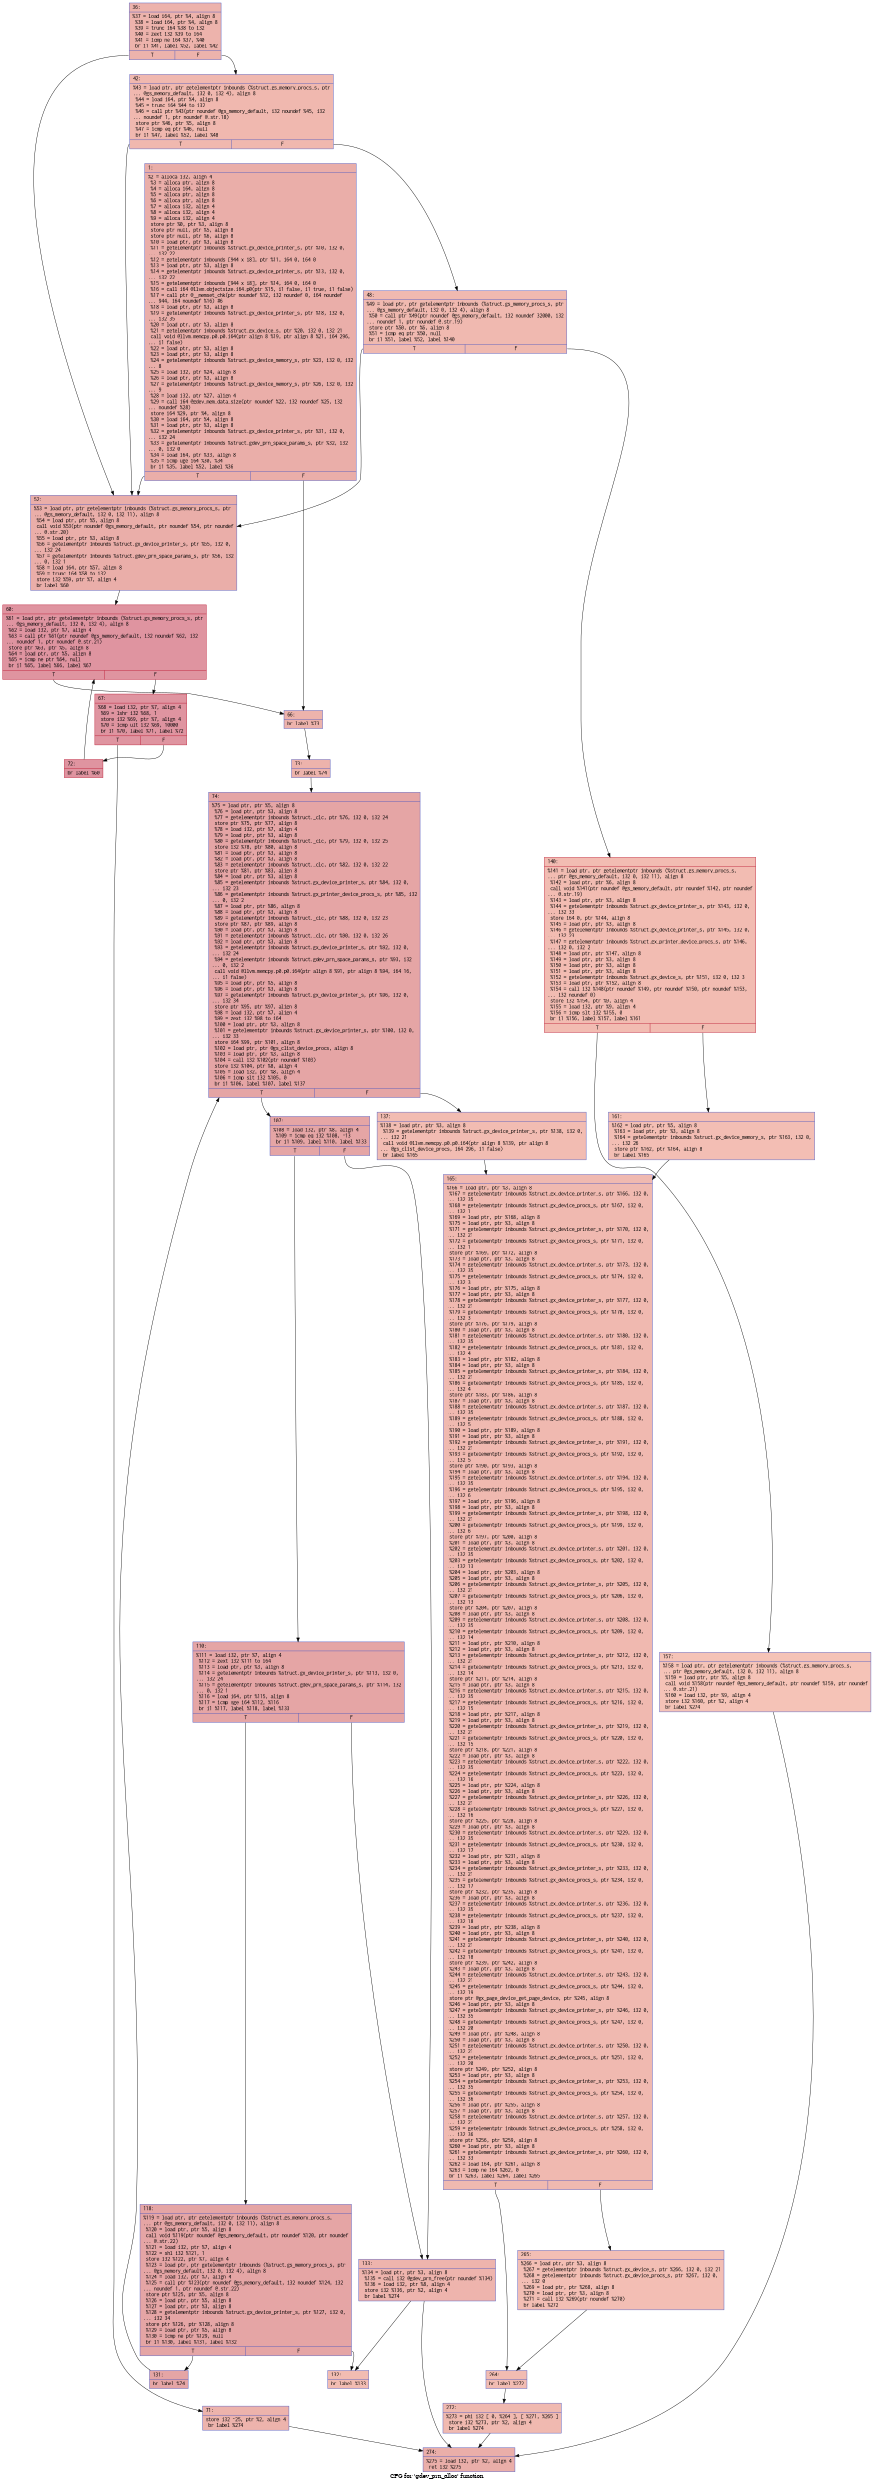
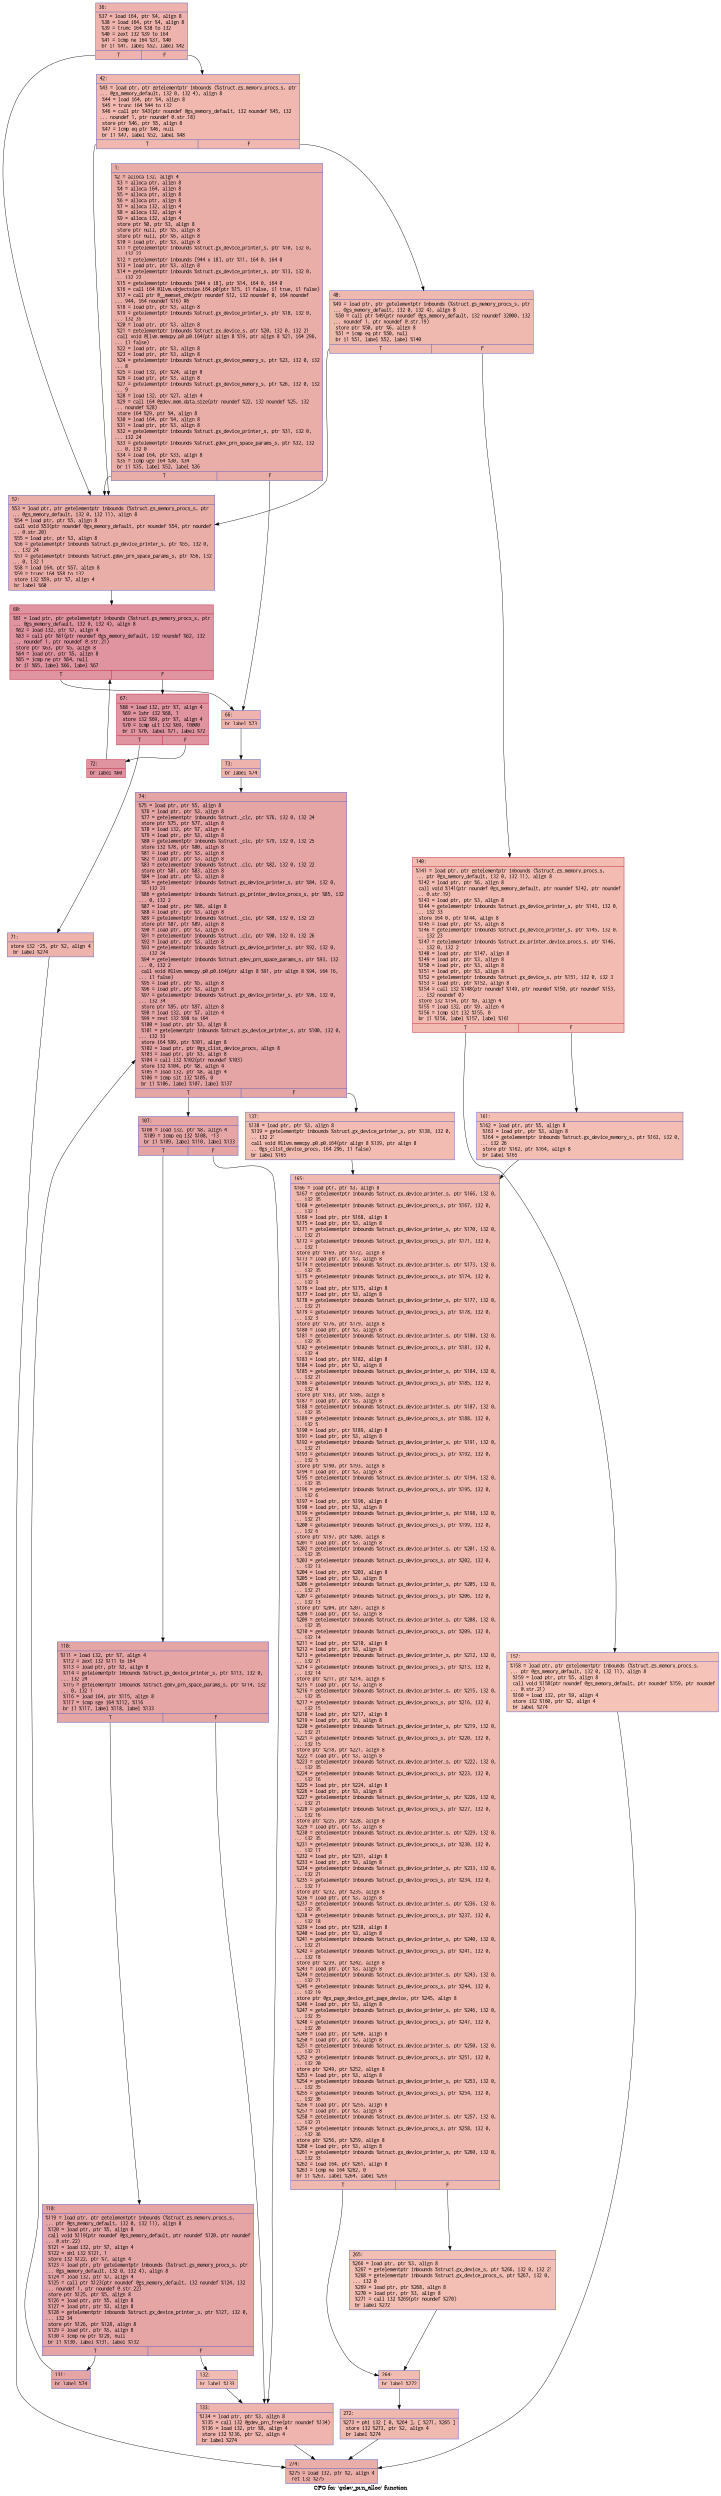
(384, 2334) -> (233, 2395)
